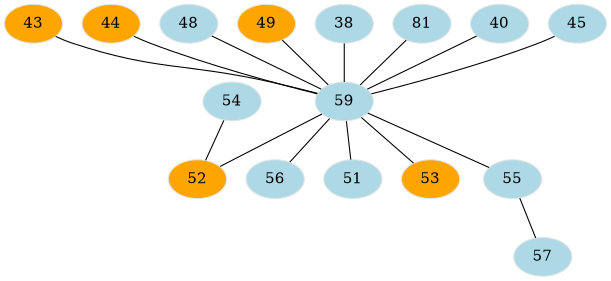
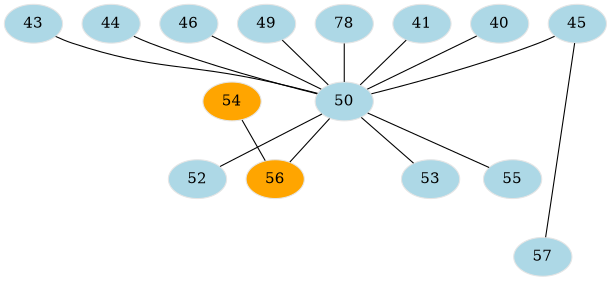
(33, 24) -> (33, 24)
(111, 24) -> (111, 24)
(189, 24) -> (189, 24)
(267, 24) -> (267, 24)
(344, 24) -> (344, 24)
(422, 24) -> (422, 24)
(232, 101) -> (232, 101)
(344, 101) -> (344, 101)
(215, 140) -> (254, 140)
(197, 179) -> (197, 179)
(275, 179) -> (275, 179)
(353, 179) -> none
(431, 179) -> (431, 179)
(528, 218) -> (560, 140)
